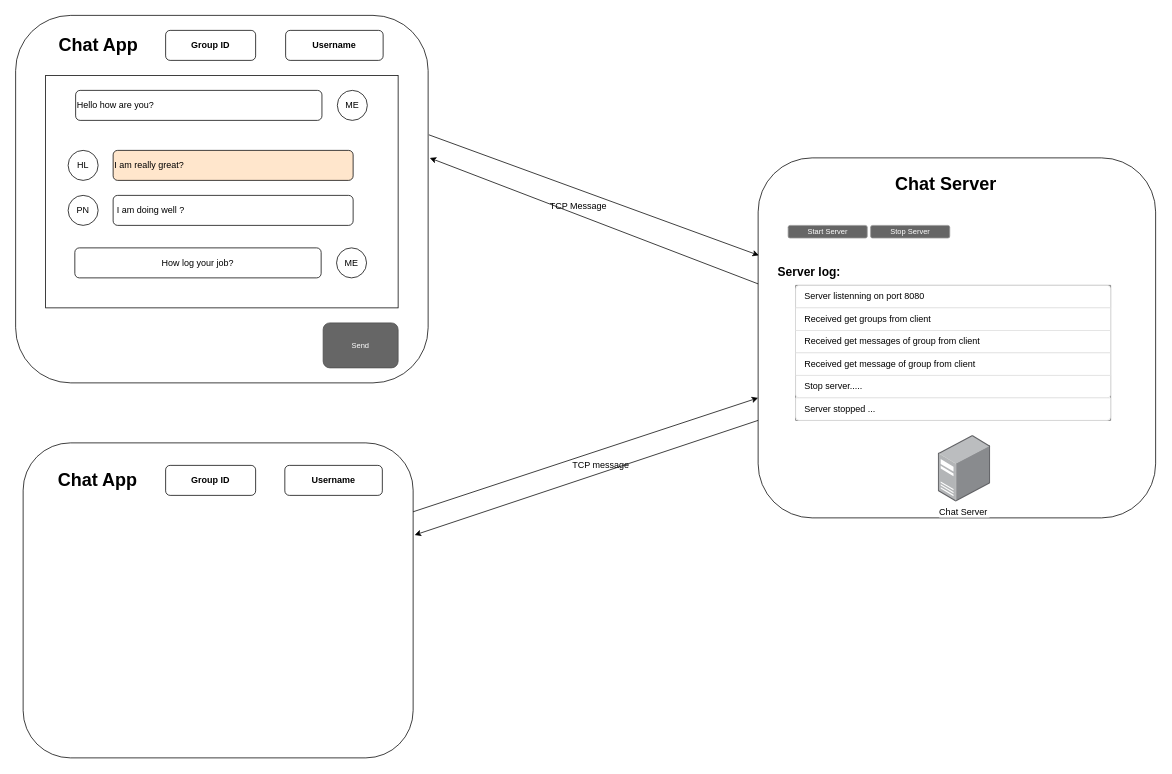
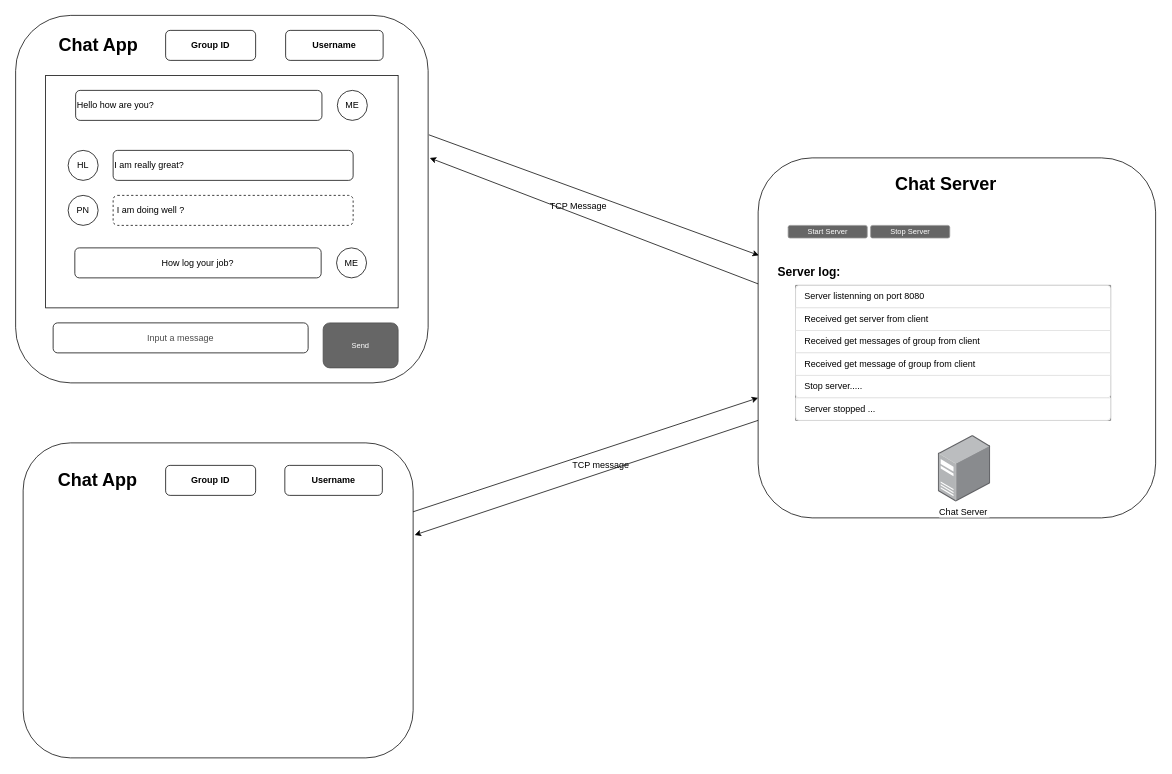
(233, 165) -> (233, 165)
(233, 210) -> (233, 210)
(874, 319) -> (874, 319)
none -> (180, 338)
